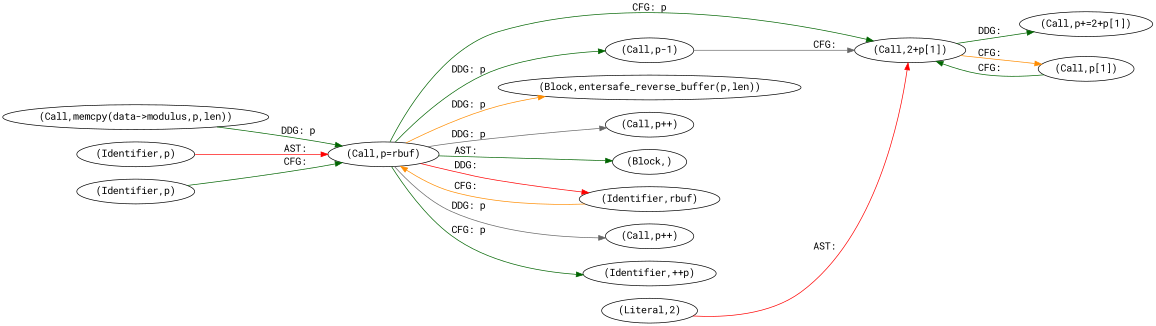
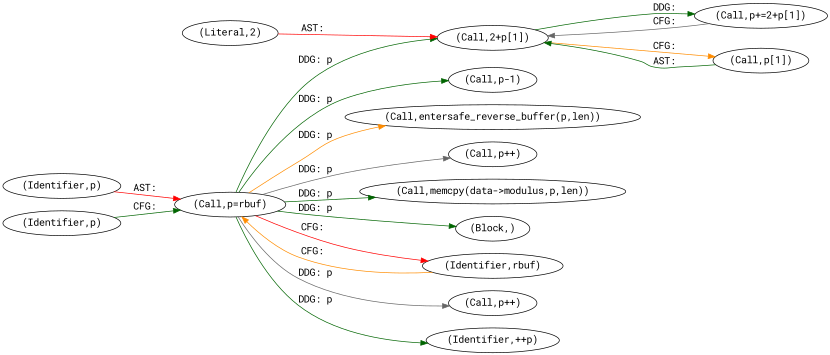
(650, 8) -> (315, 60)
(771, 50) -> (632, 31)
(993, 69) -> (667, 62)
(650, 87) -> (493, 117)
(276, 135) -> (326, 200)
(469, 151) -> (315, 208)
(469, 166) -> (315, 228)
(469, 230) -> (315, 300)
